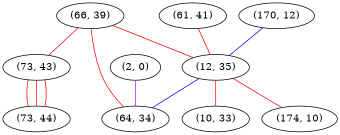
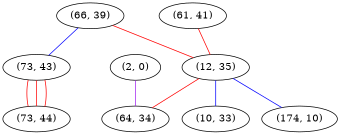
(277, 16) -> none
(63, 42) -> (63, 42)
(100, 71) -> none
(176, 93) -> (176, 93)
(216, 93) -> (216, 93)
(257, 93) -> (257, 93)
